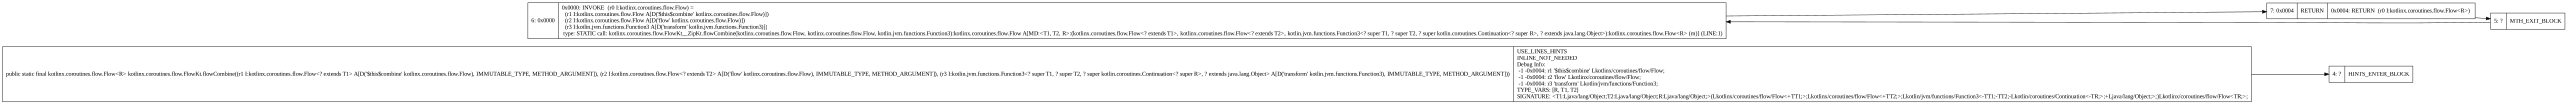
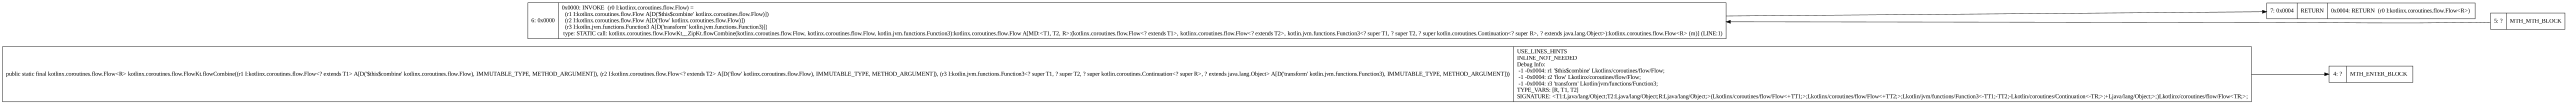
(2481, 18) -> none
(2536, 21) -> (2536, 21)
(2379, 74) -> (2379, 74)
